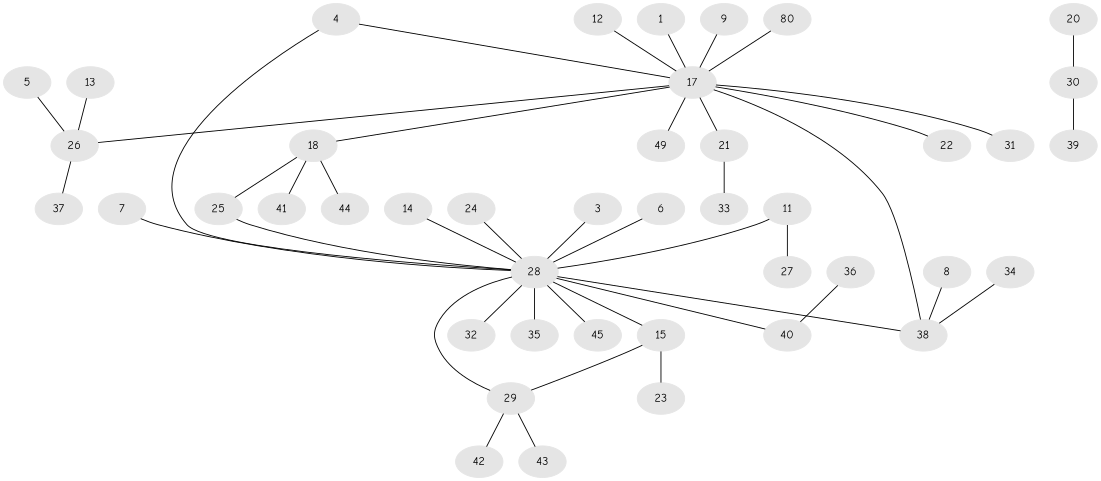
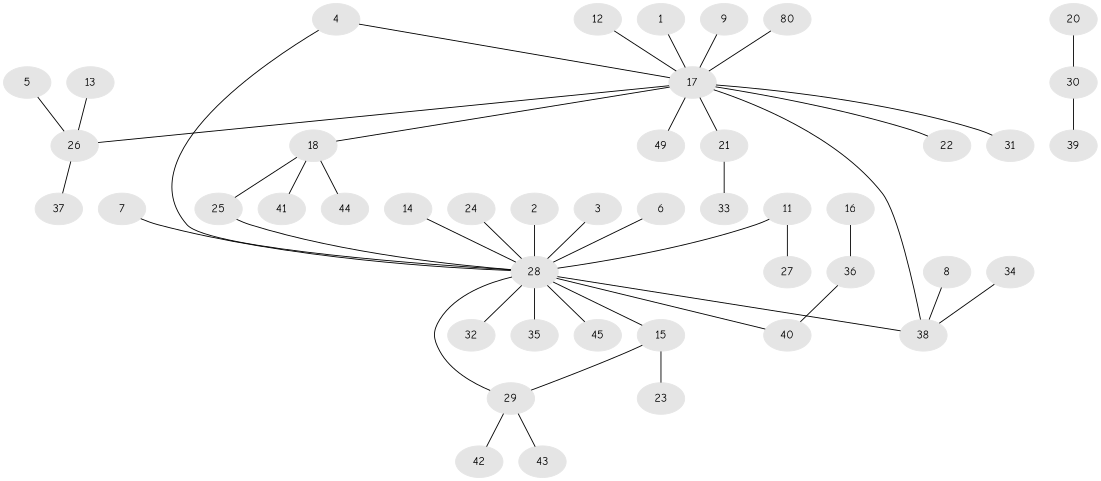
none -> (535, 209)
none -> (851, 209)
